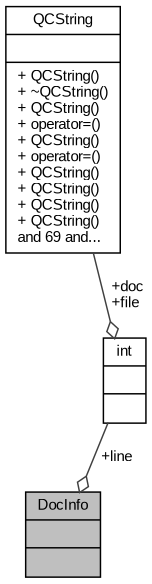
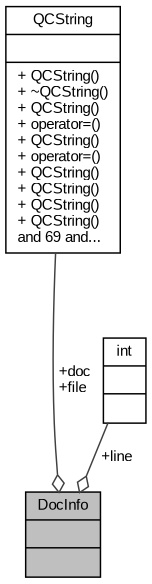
(102, 287) -> (53, 364)
